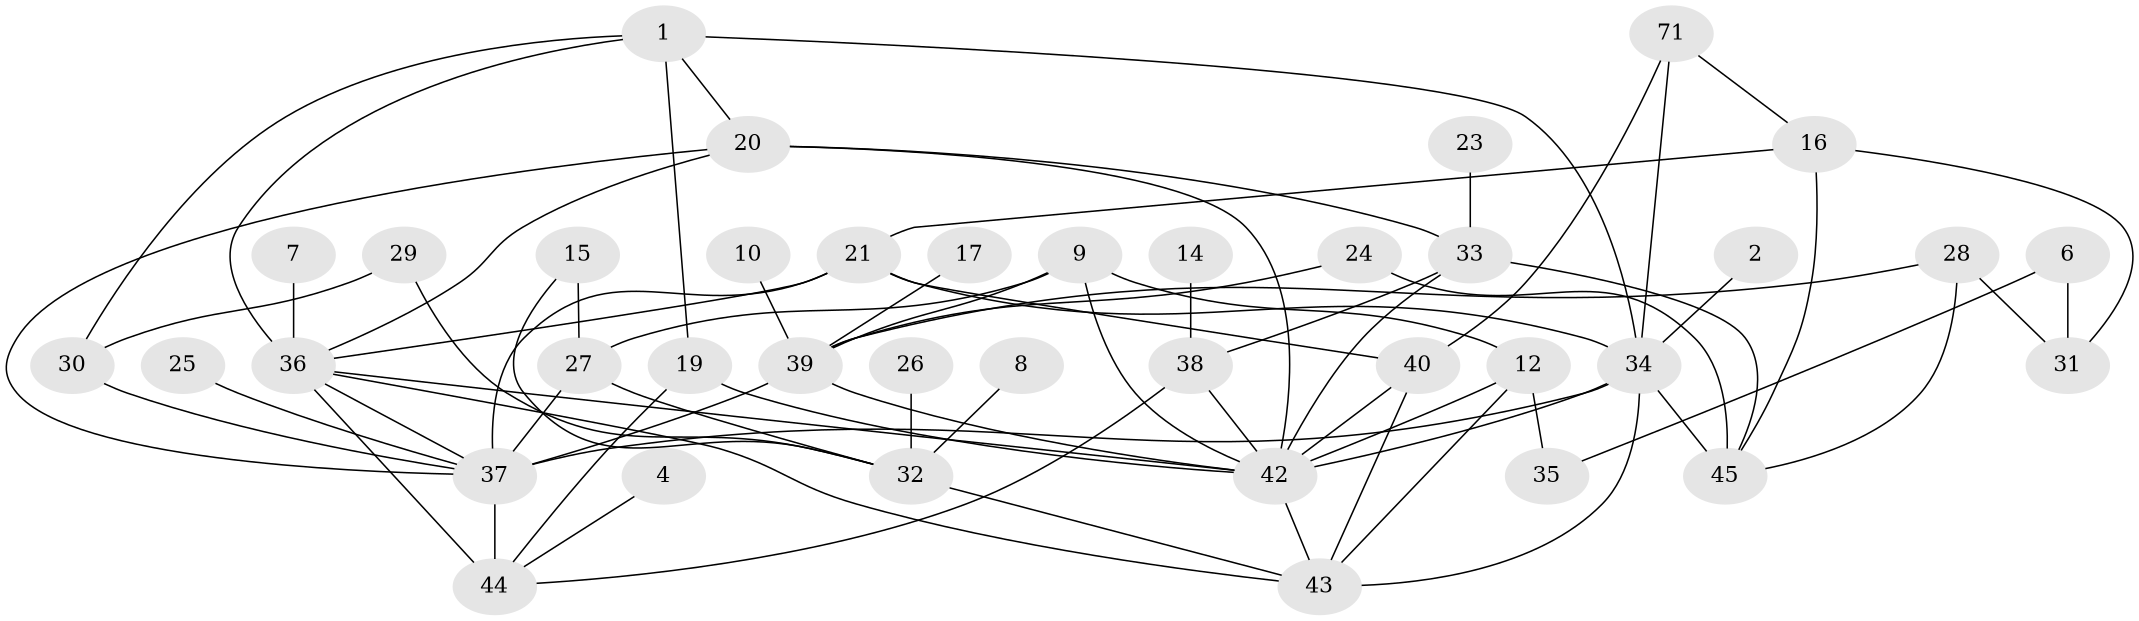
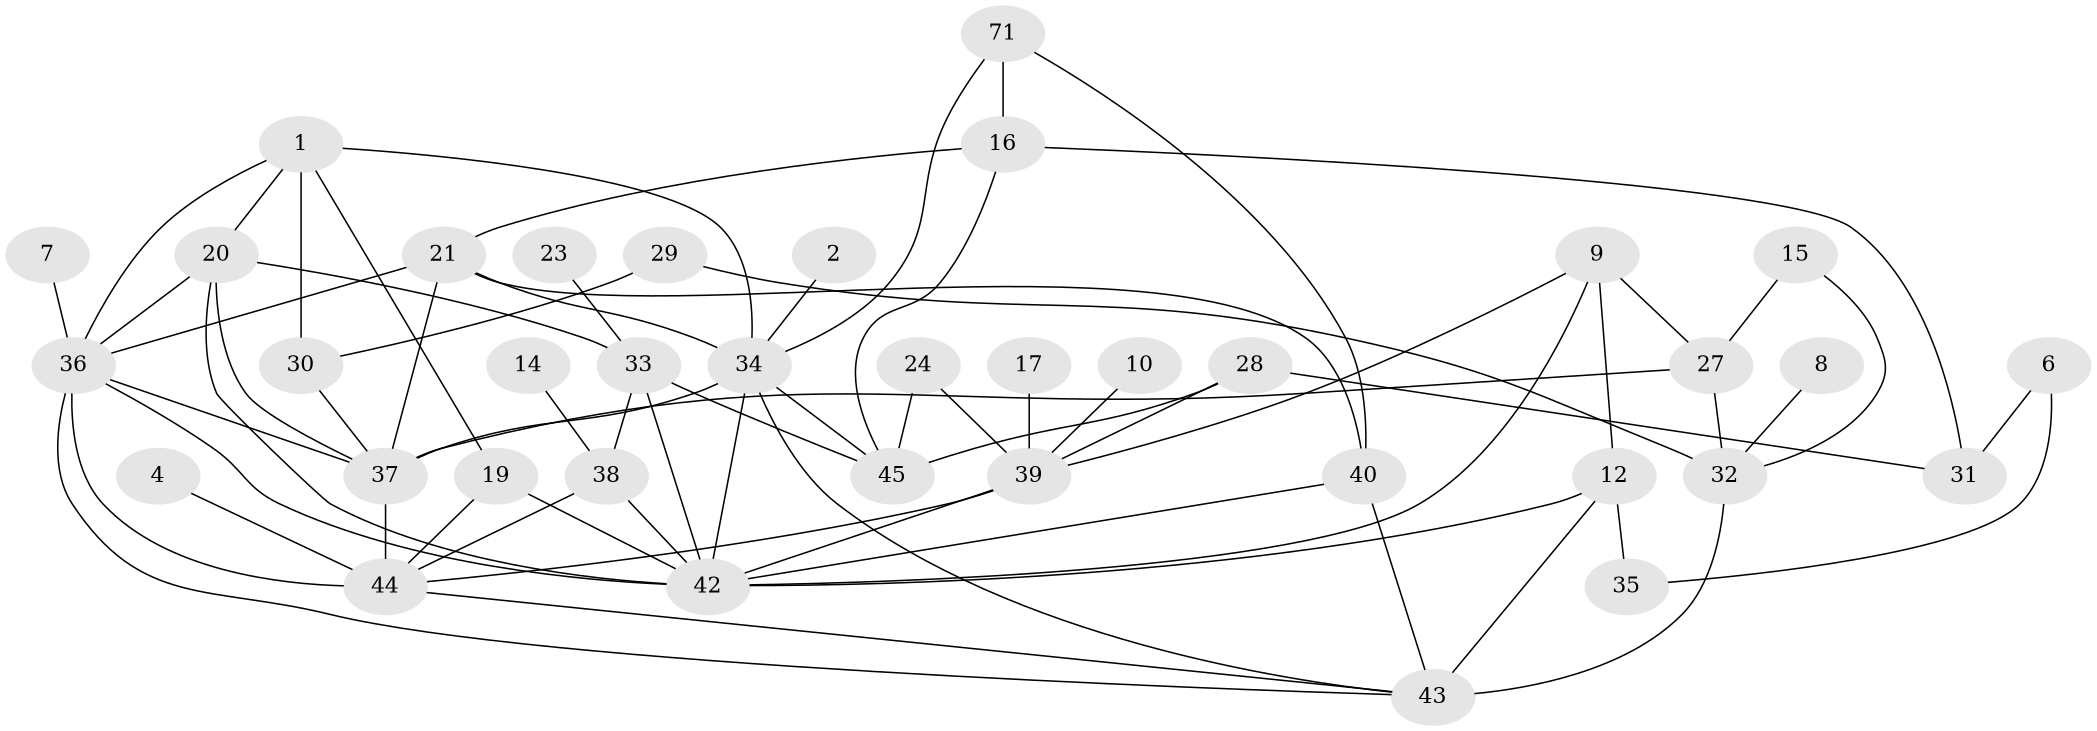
(183, 366) -> none
(911, 366) -> none
(657, 425) -> (726, 545)
(1298, 532) -> (910, 642)
